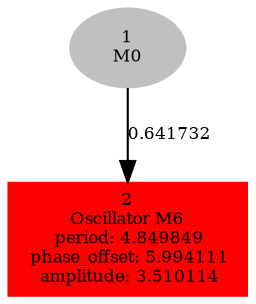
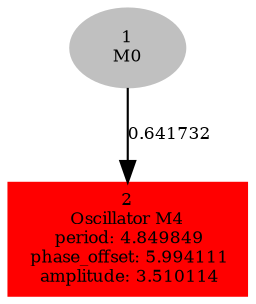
(128, 219) -> (128, 219)
